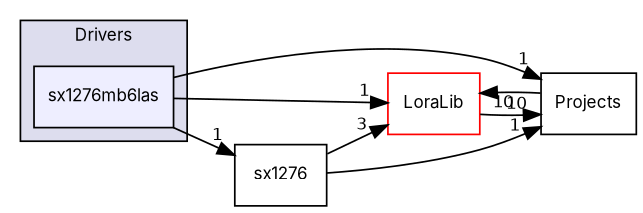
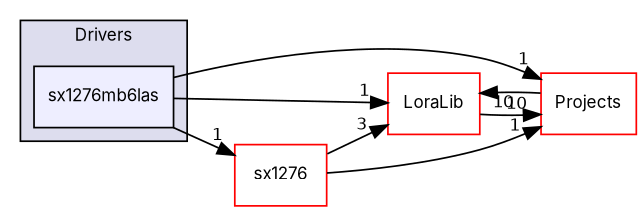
(589, 104) -> (589, 104)
(281, 175) -> (281, 175)
